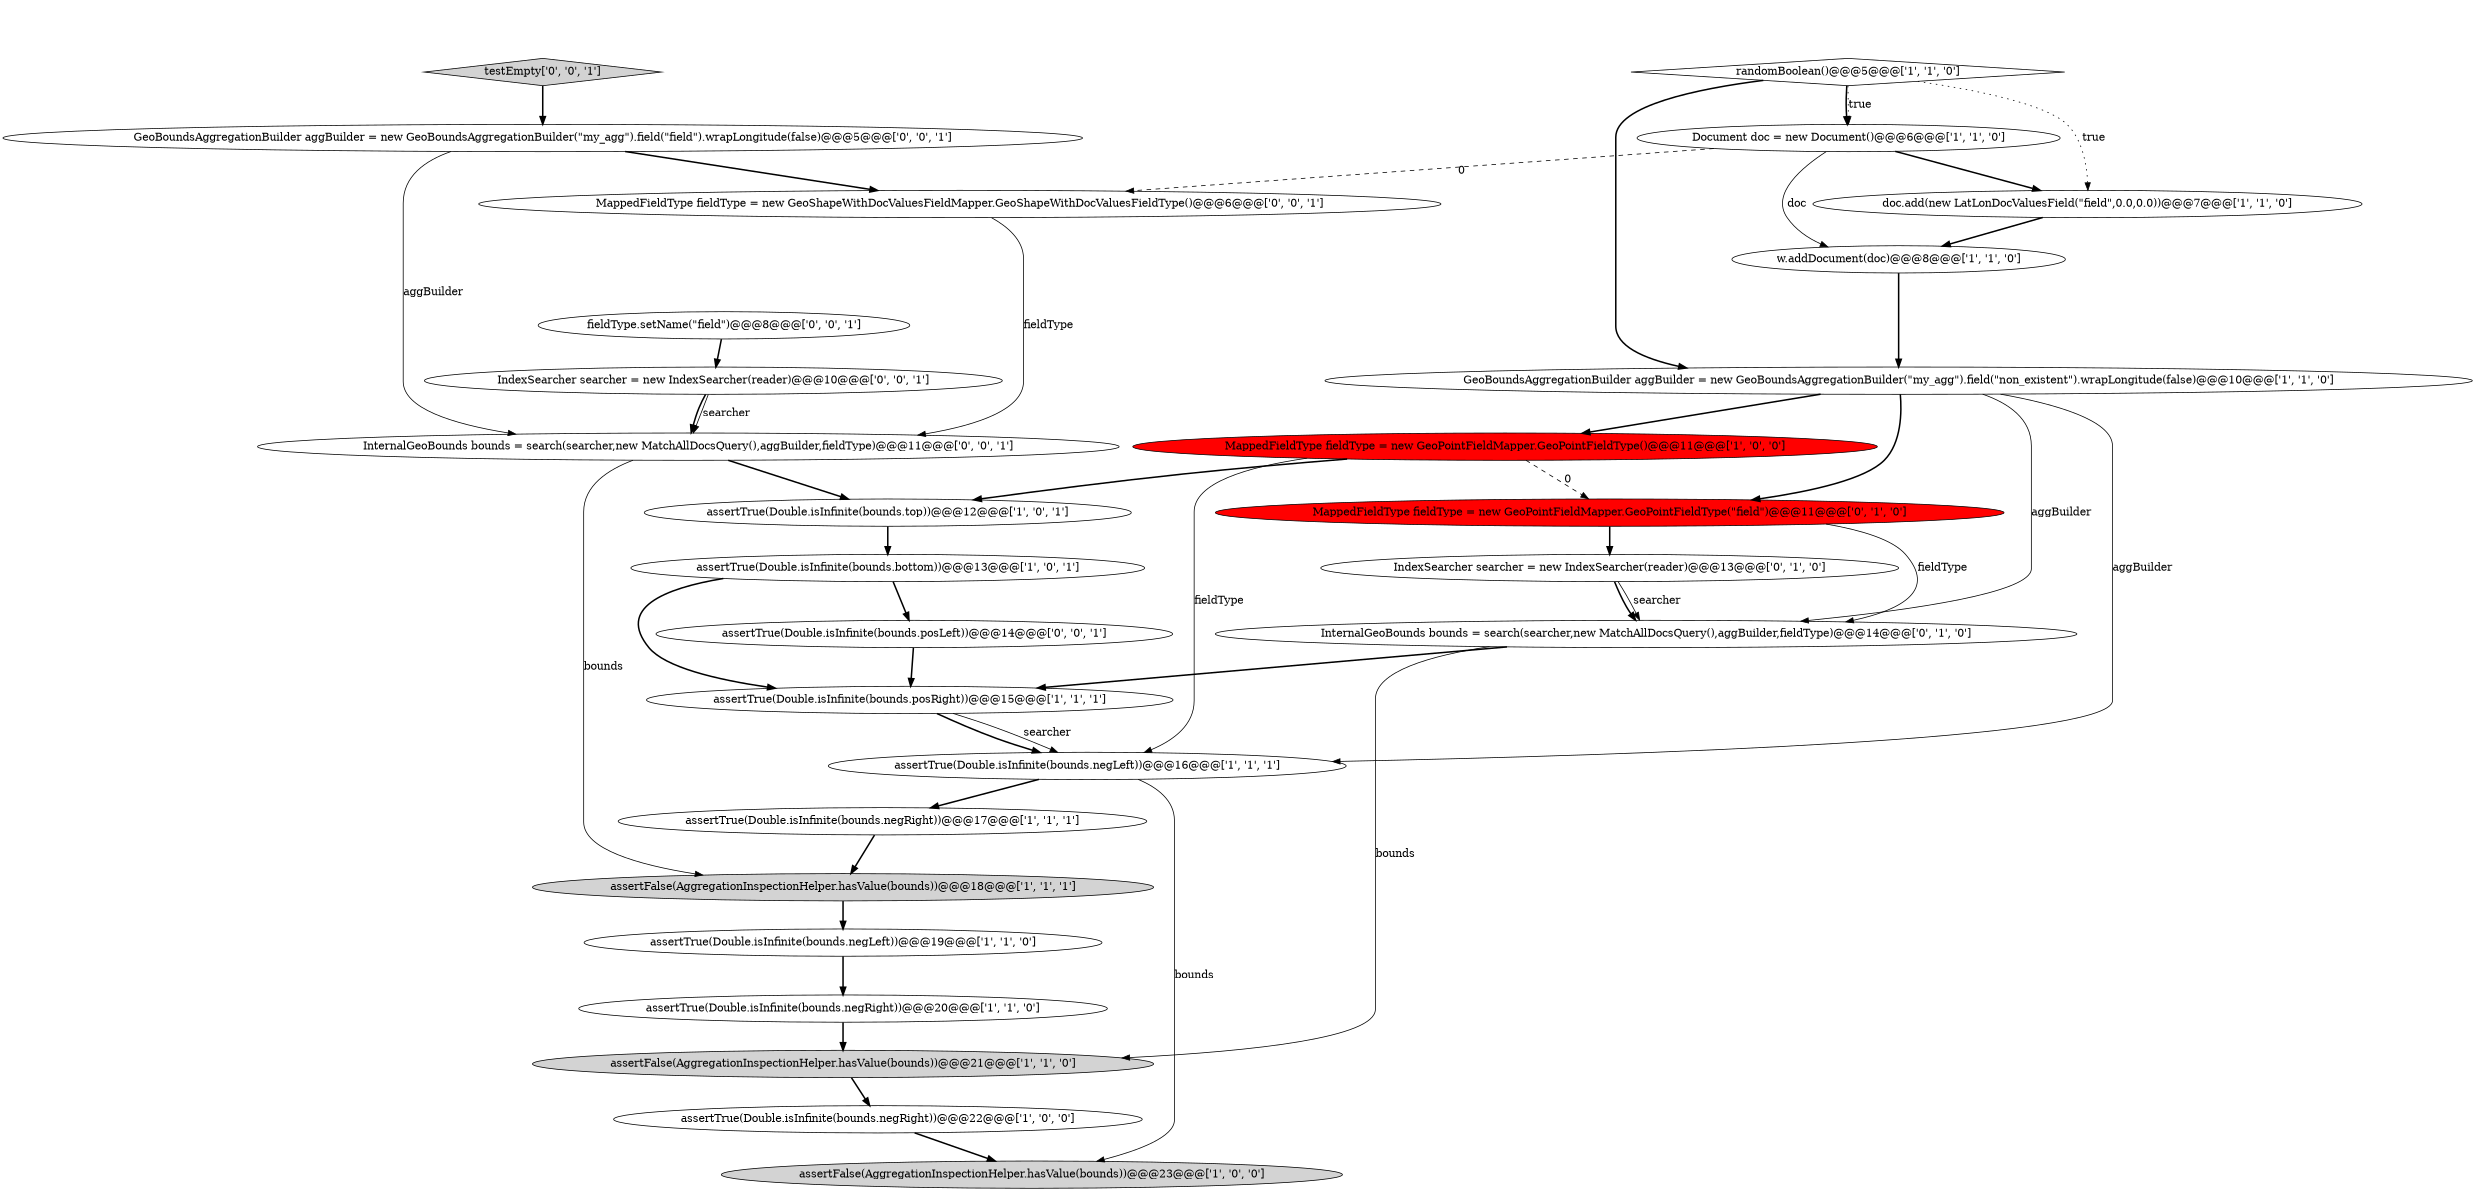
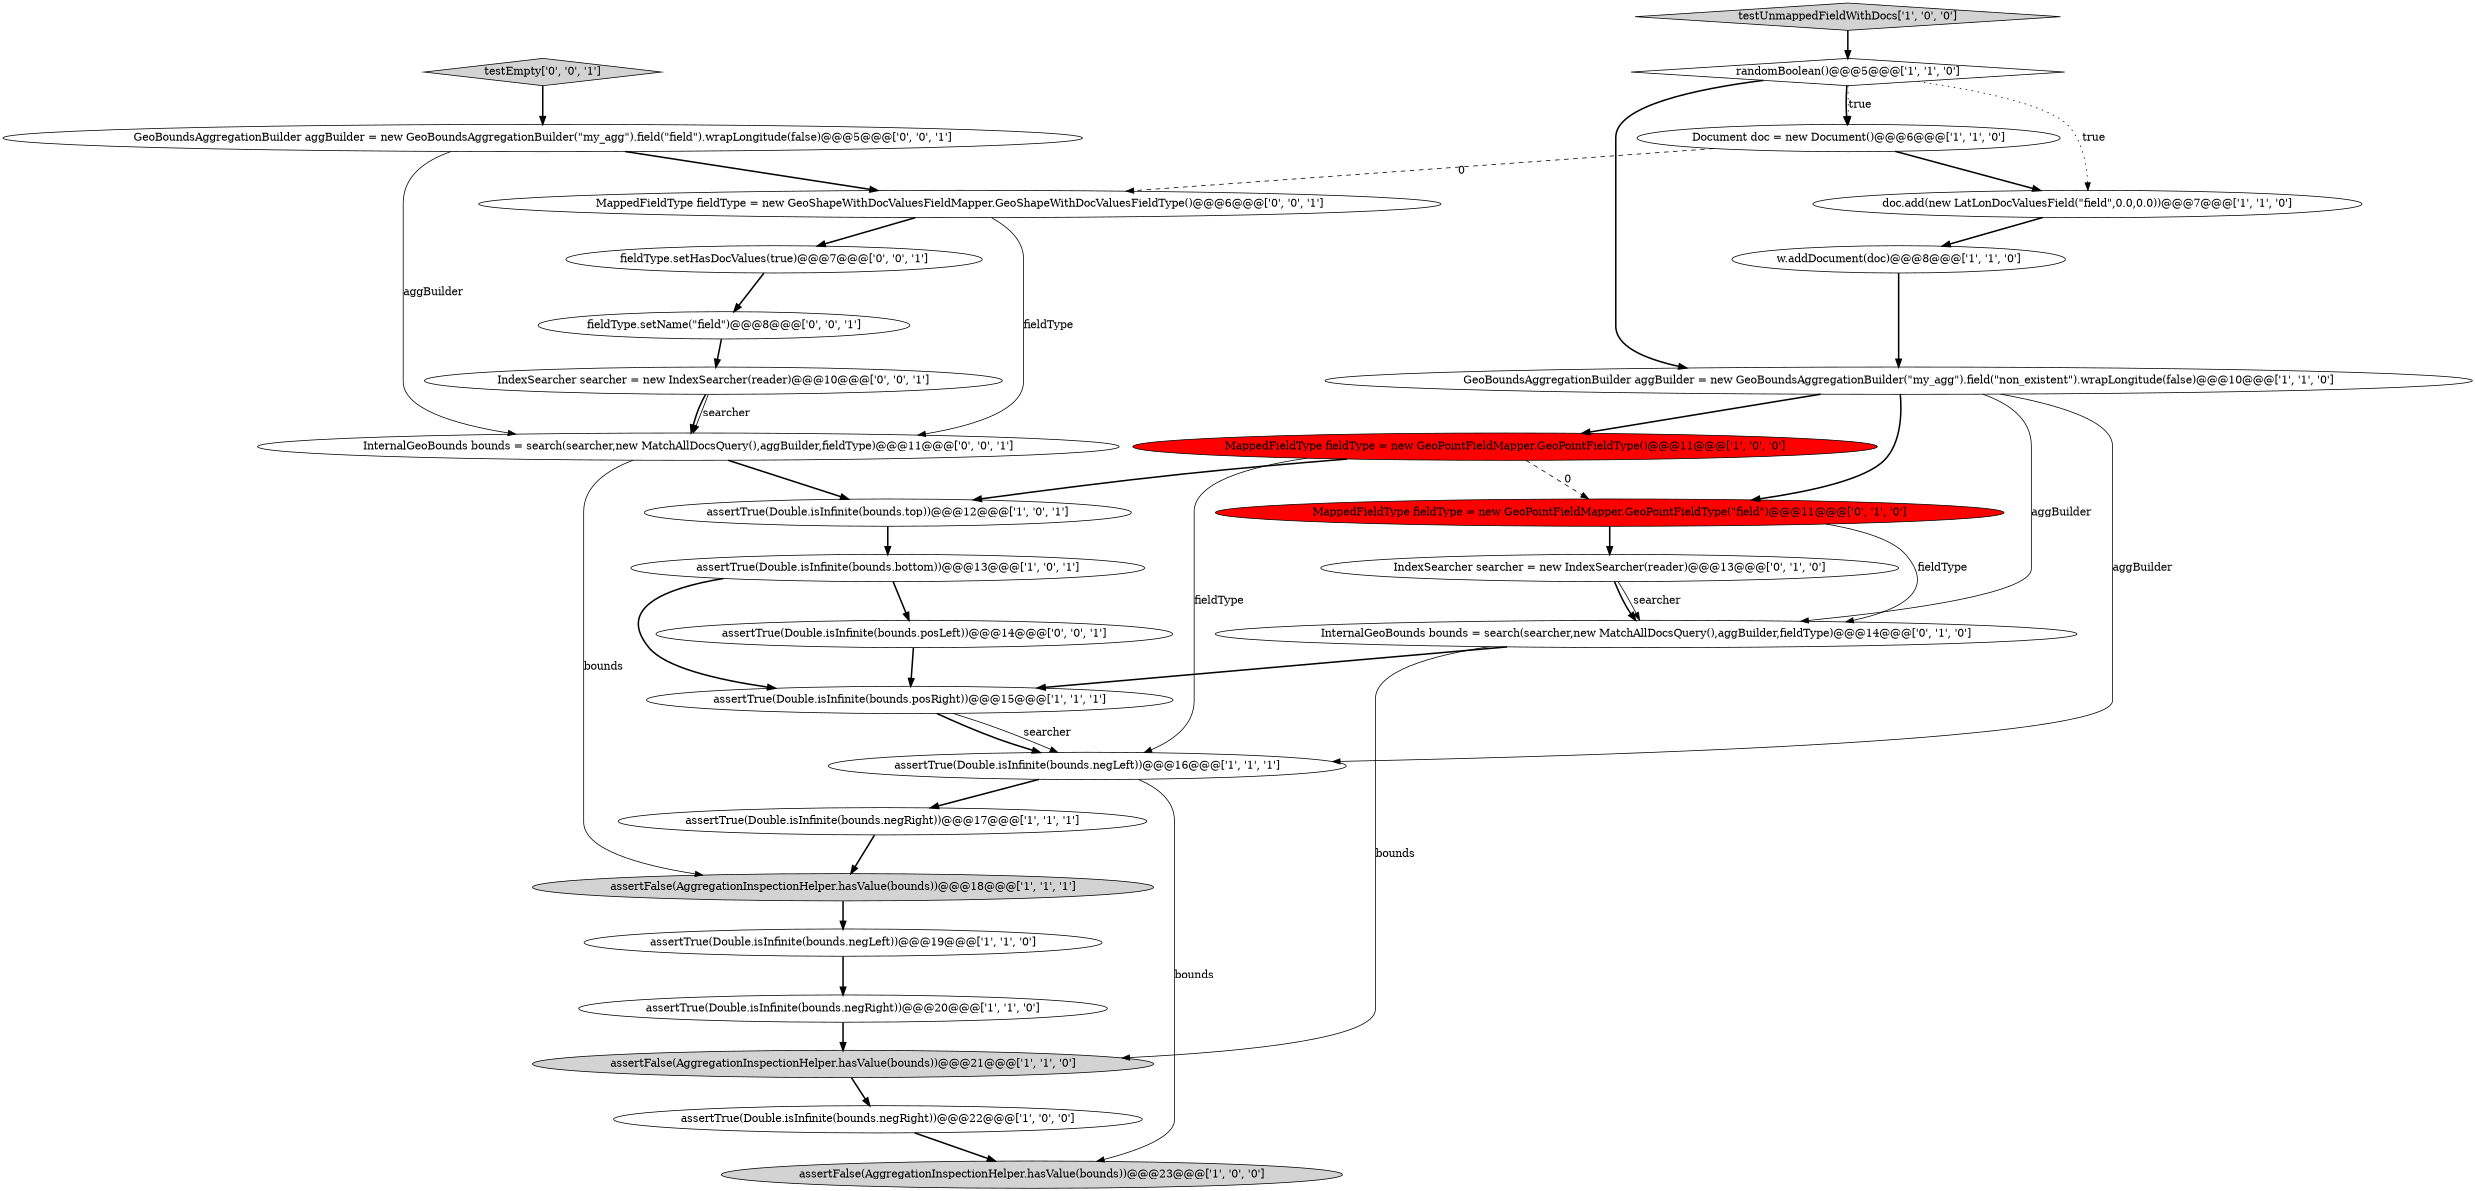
none -> (1848, 17)
(1783, 198) -> none
none -> (774, 259)
